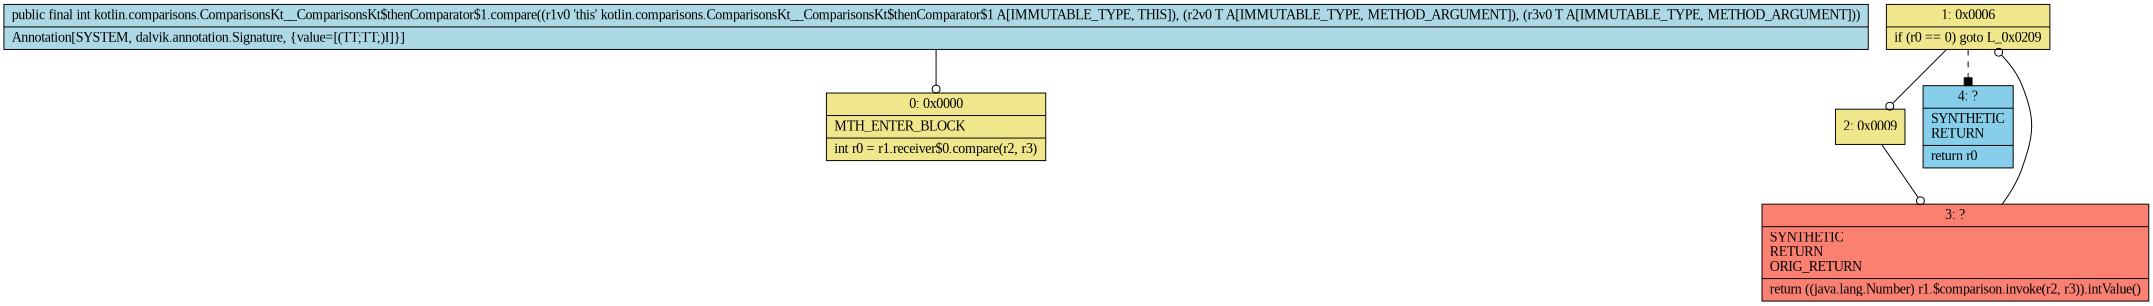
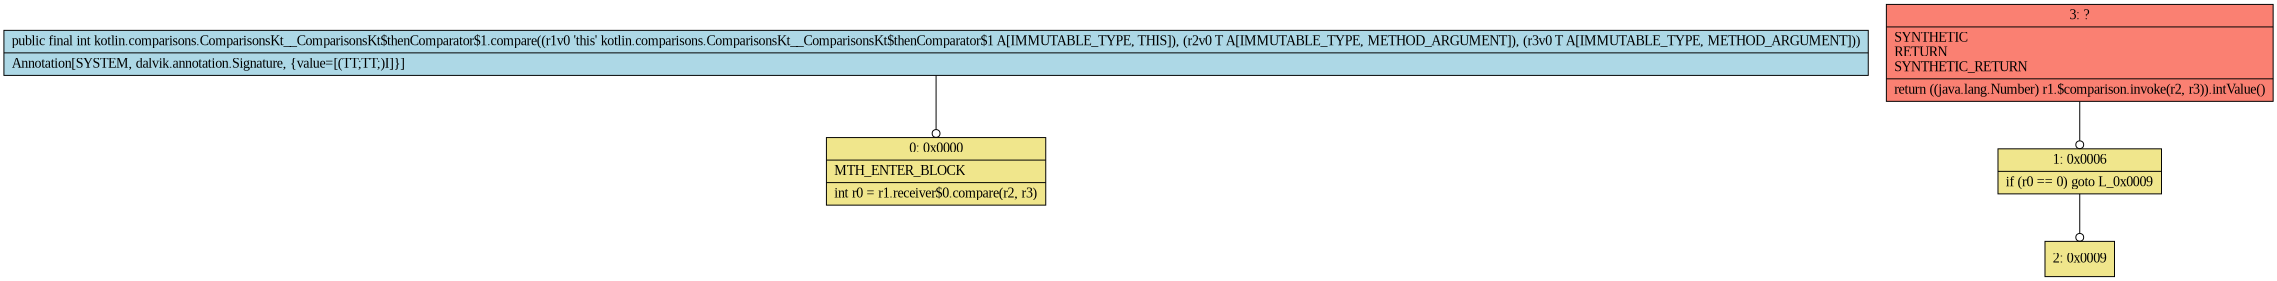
(1968, 38) -> (2080, 182)
(1968, 127) -> none
(1900, 171) -> none
(1816, 267) -> (1961, 67)
